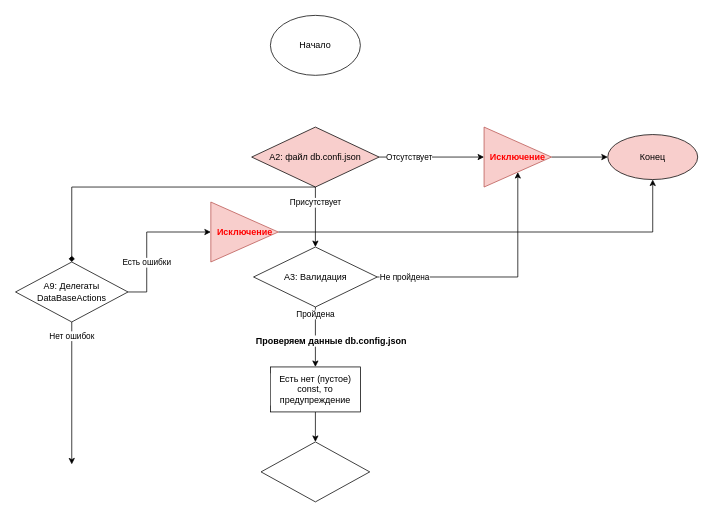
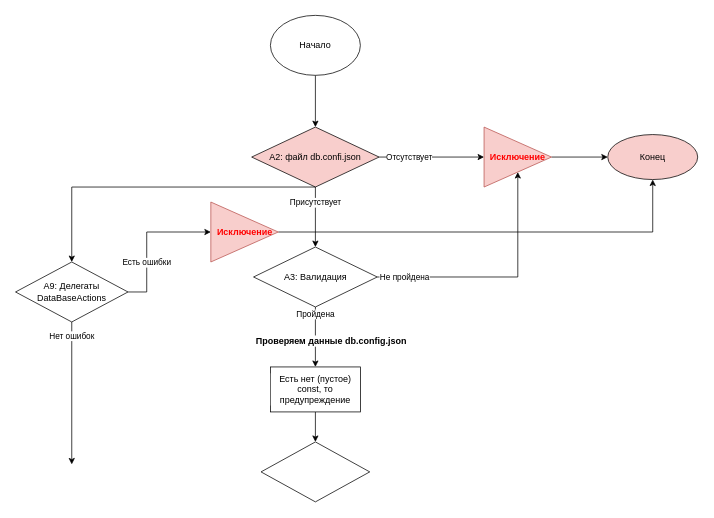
none -> (315, 99)
(72, 255) -> (72, 255)
